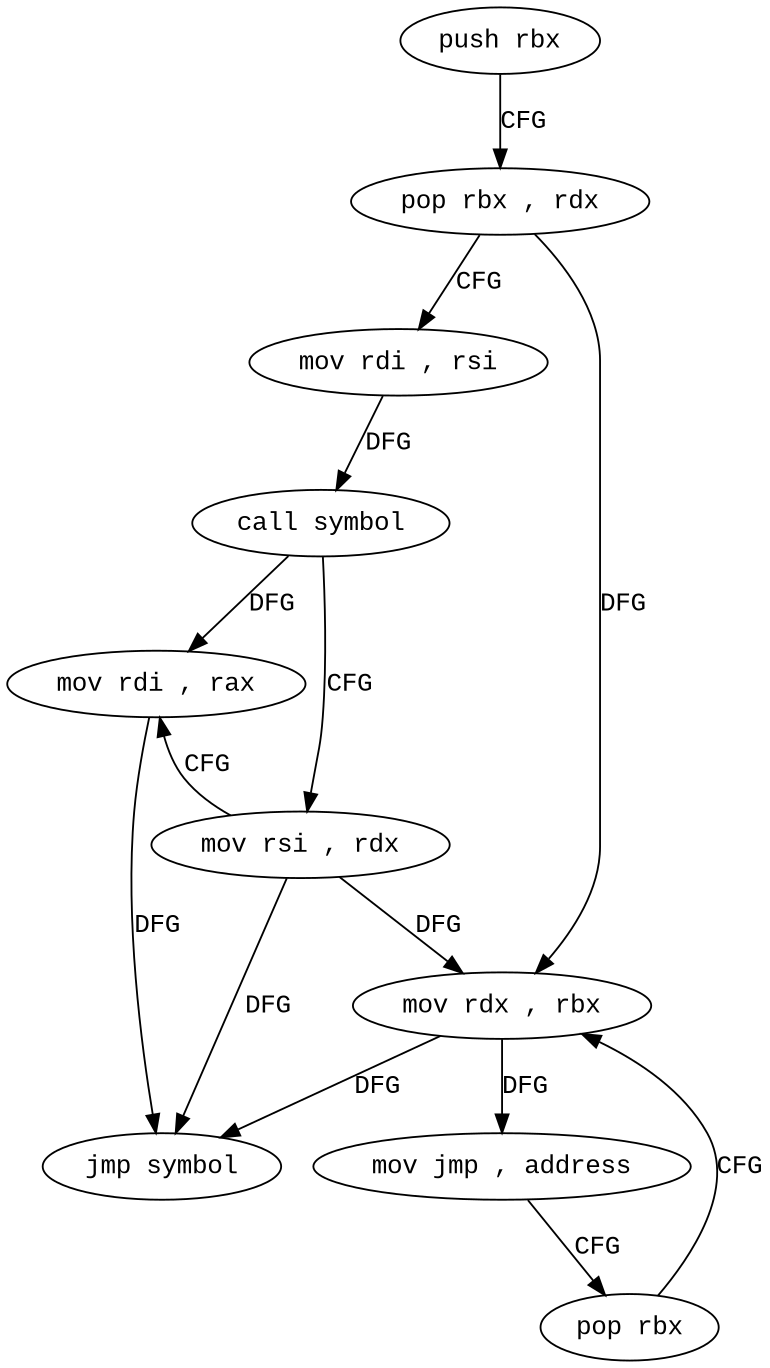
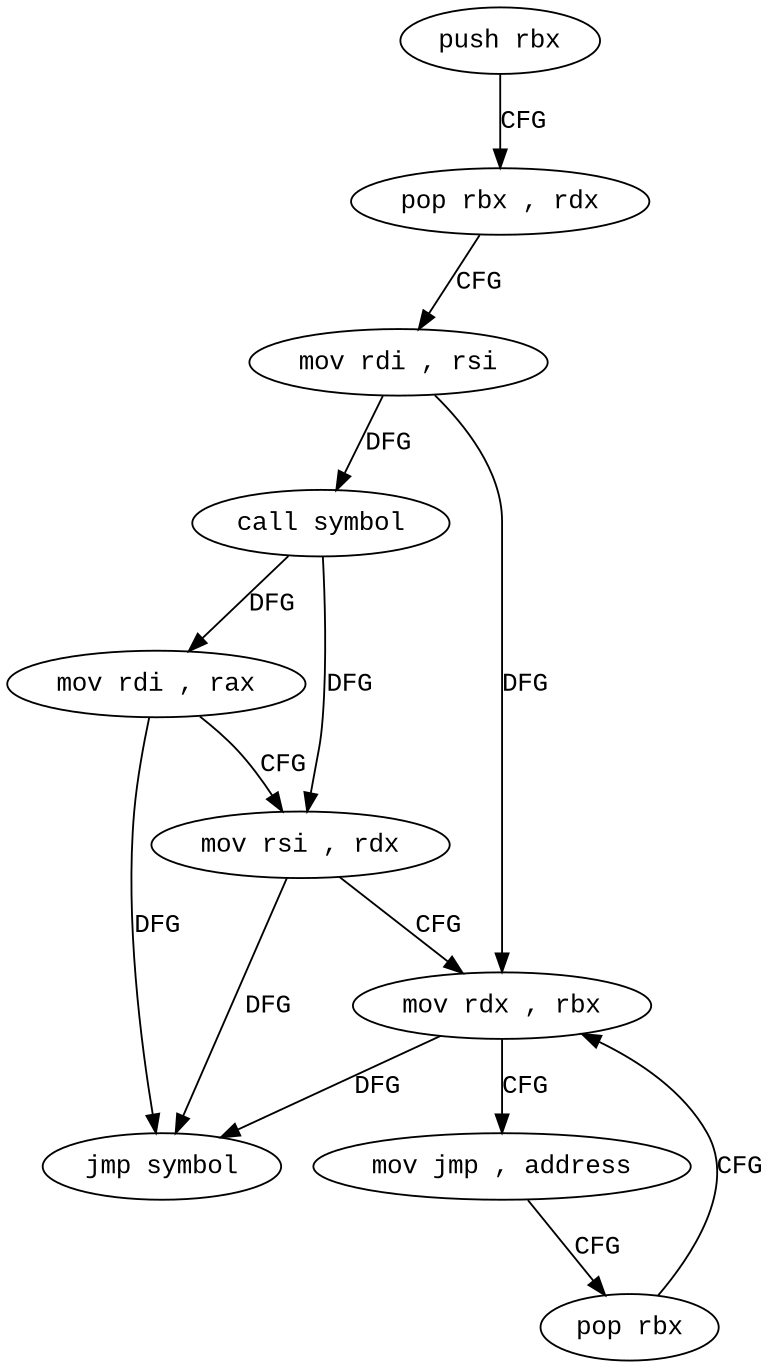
(600, 594) -> (502, 664)
(350, 684) -> (350, 684)
(188, 783) -> (240, 753)
(438, 925) -> (438, 925)
(525, 1086) -> (525, 1086)
